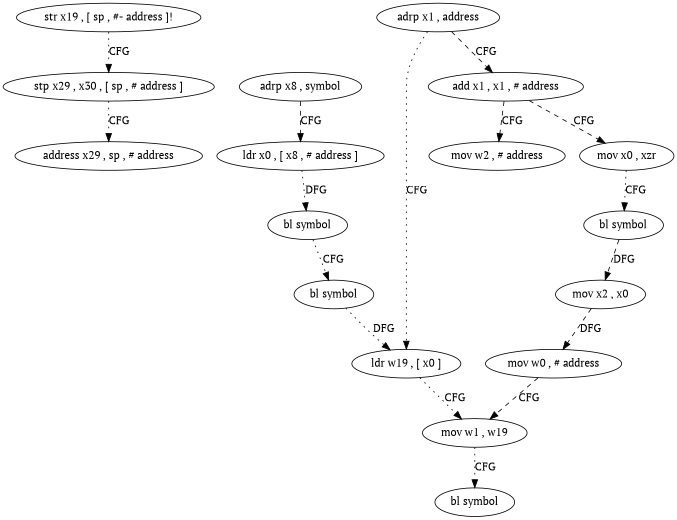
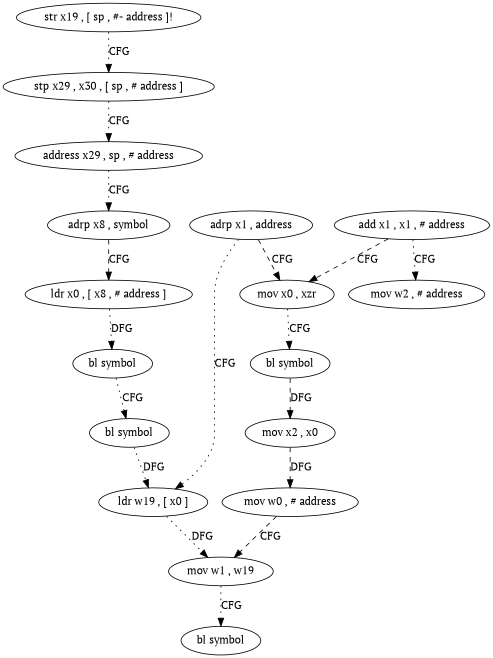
(469, 49) -> (267, 256)
(502, 117) -> (414, 256)
none -> (109, 187)
(455, 398) -> (203, 537)
